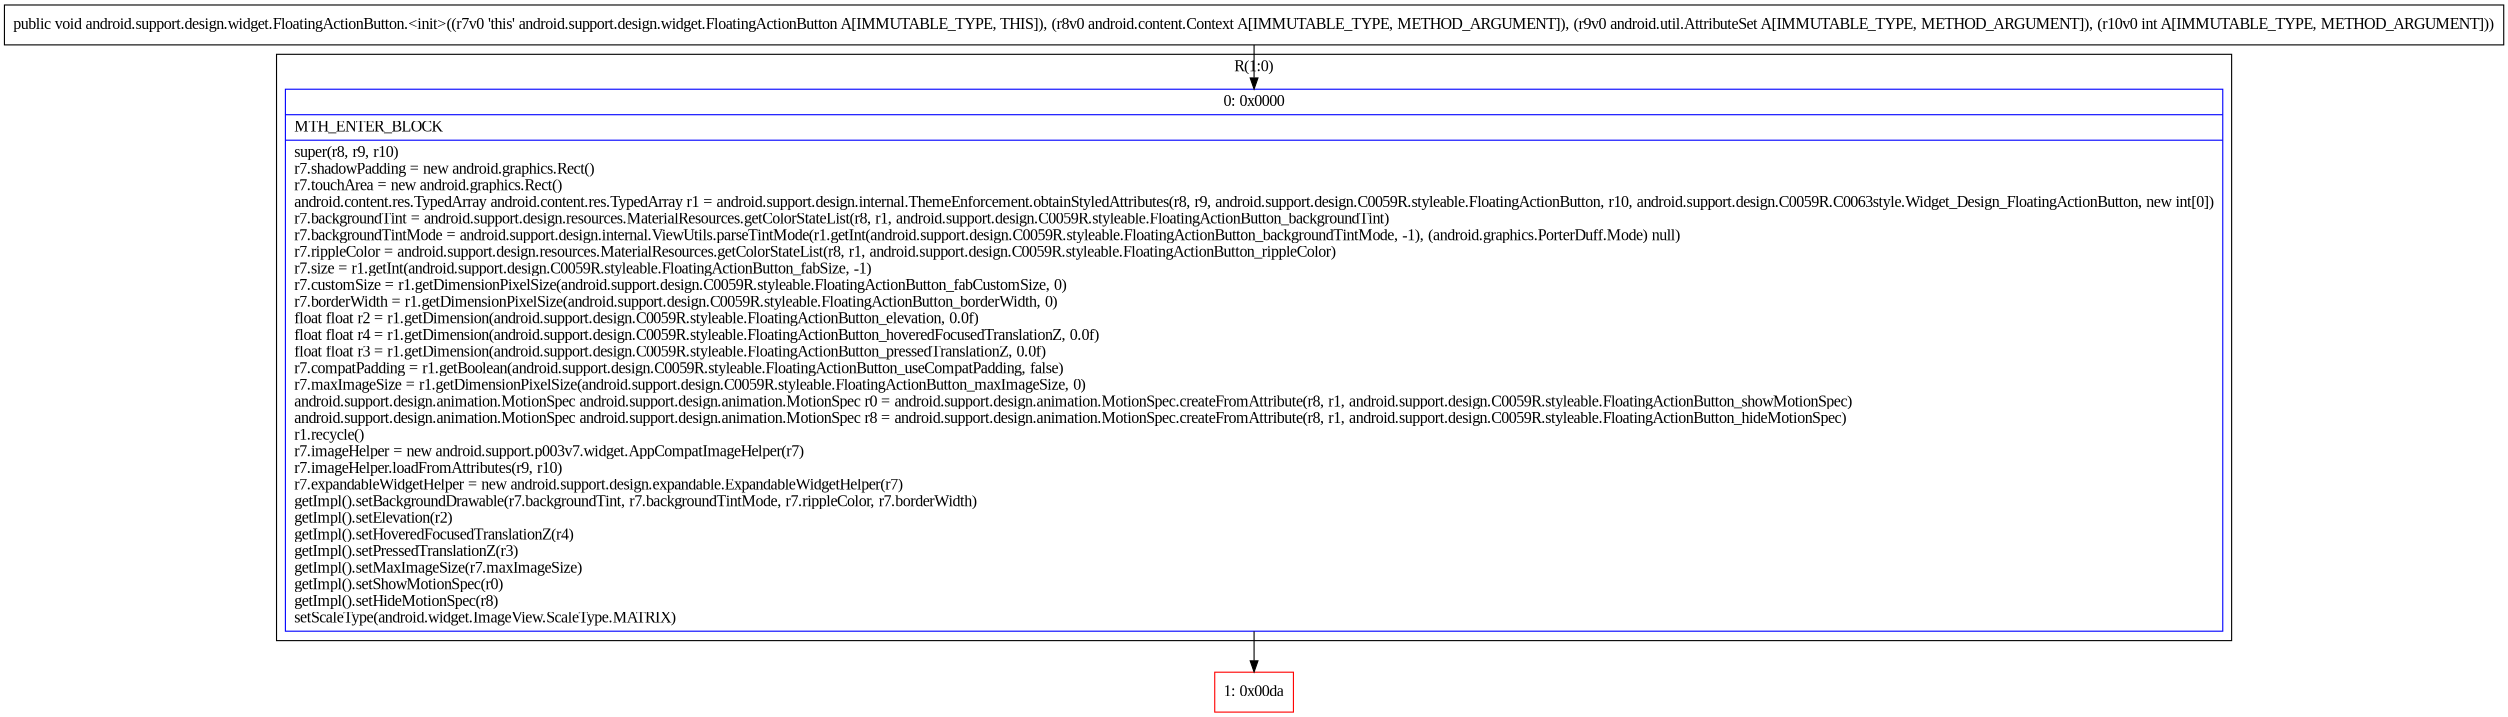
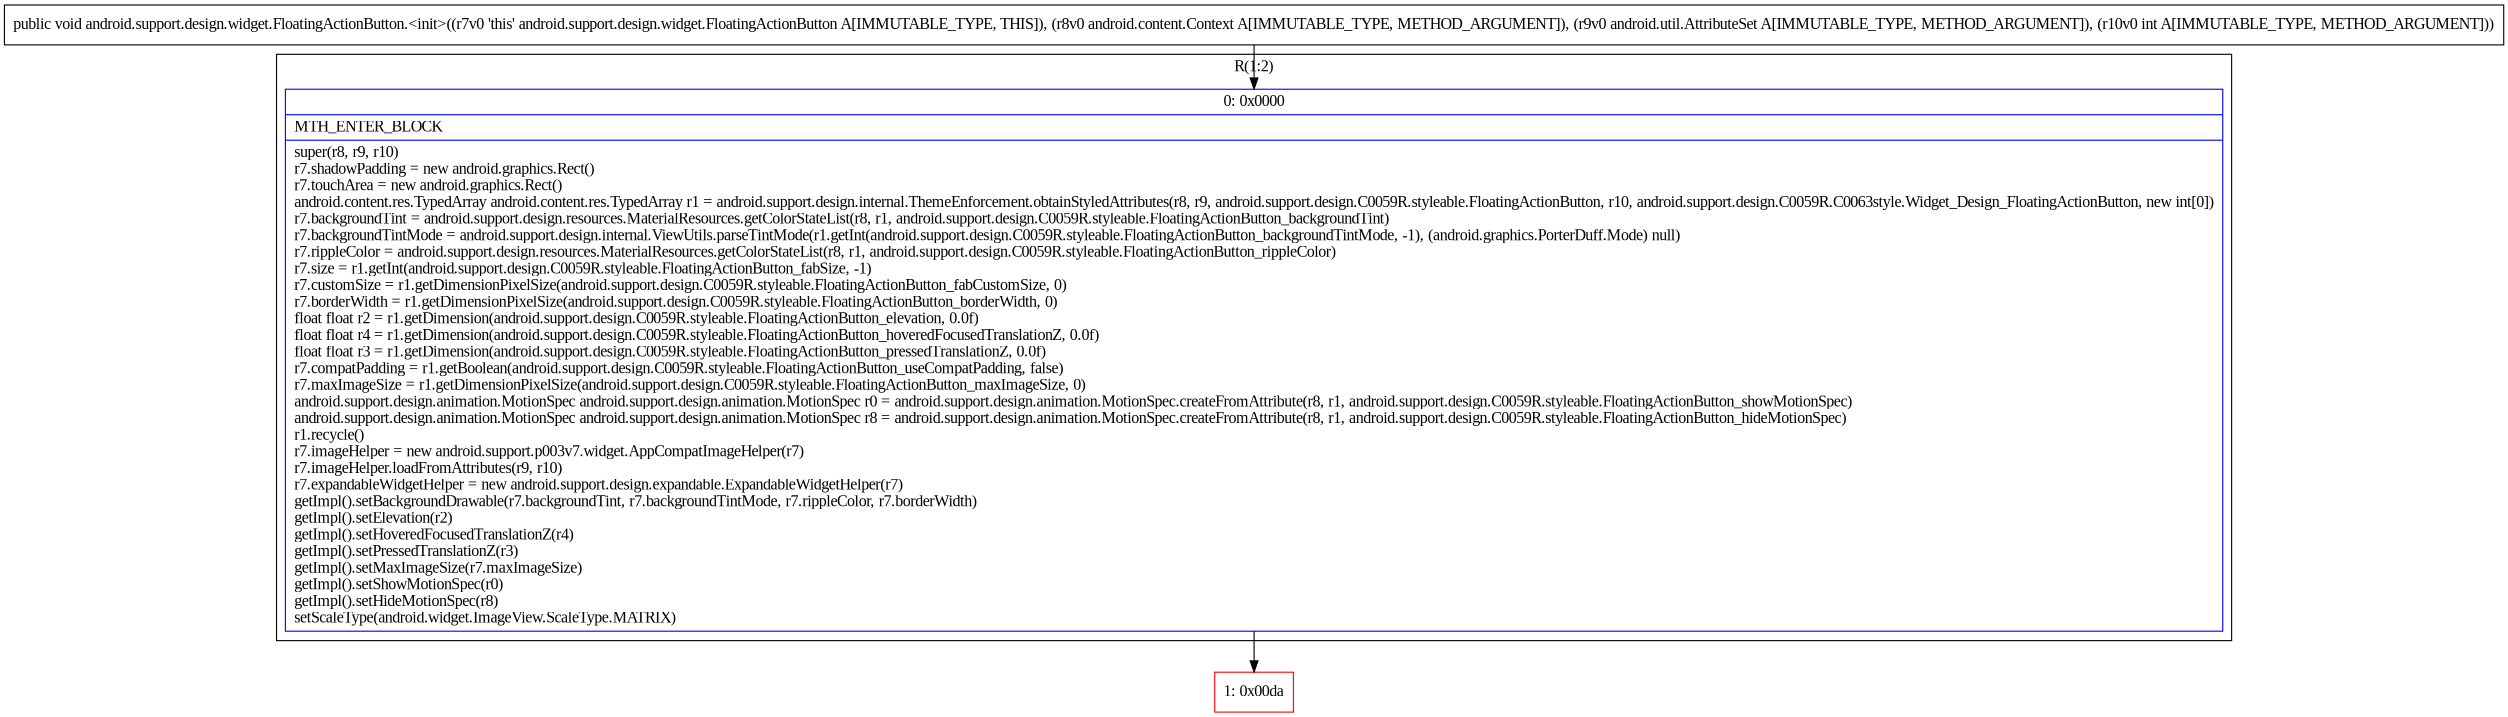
(1254, 67) -> (1254, 67)
